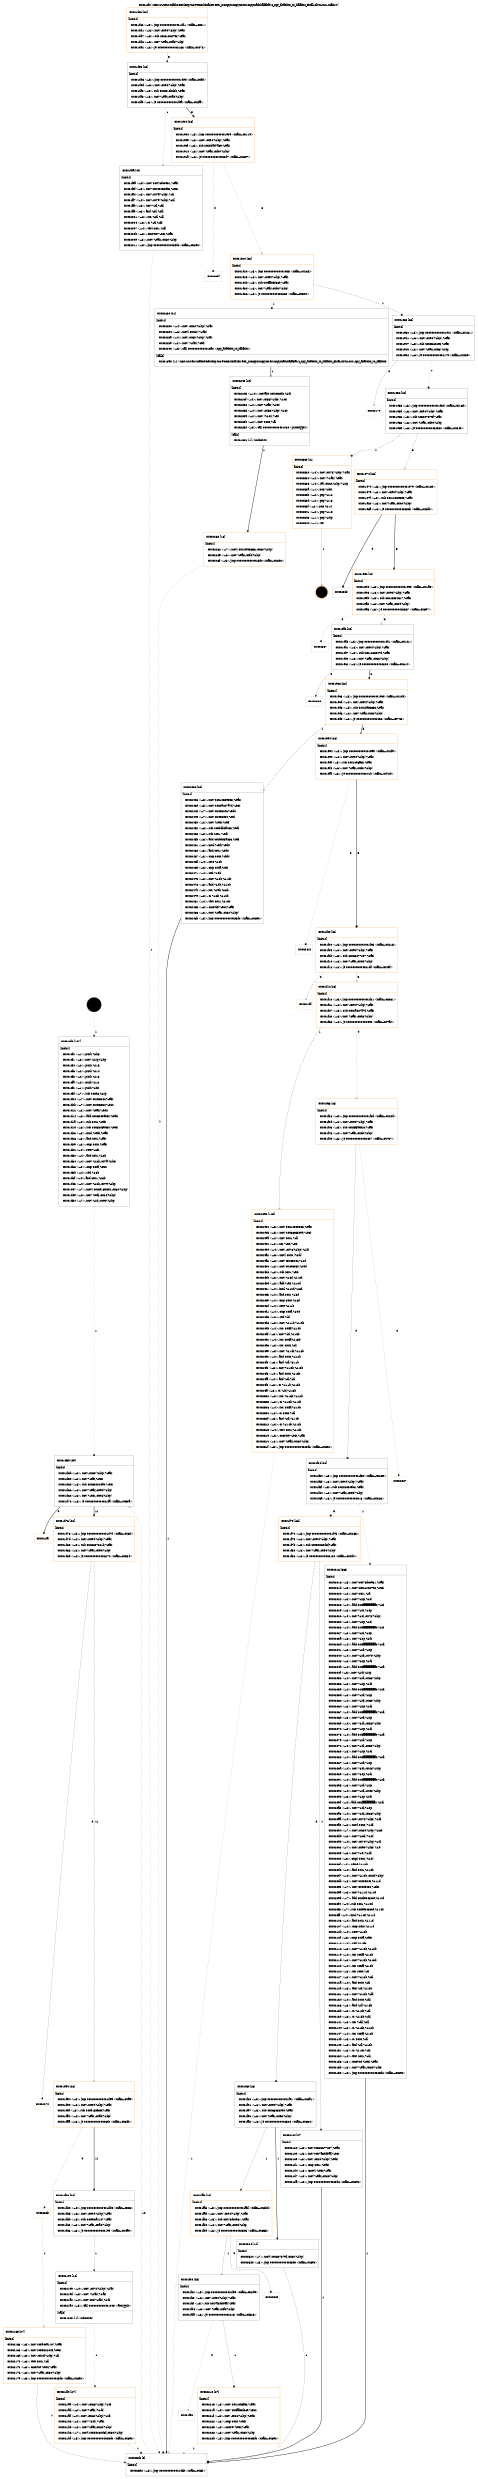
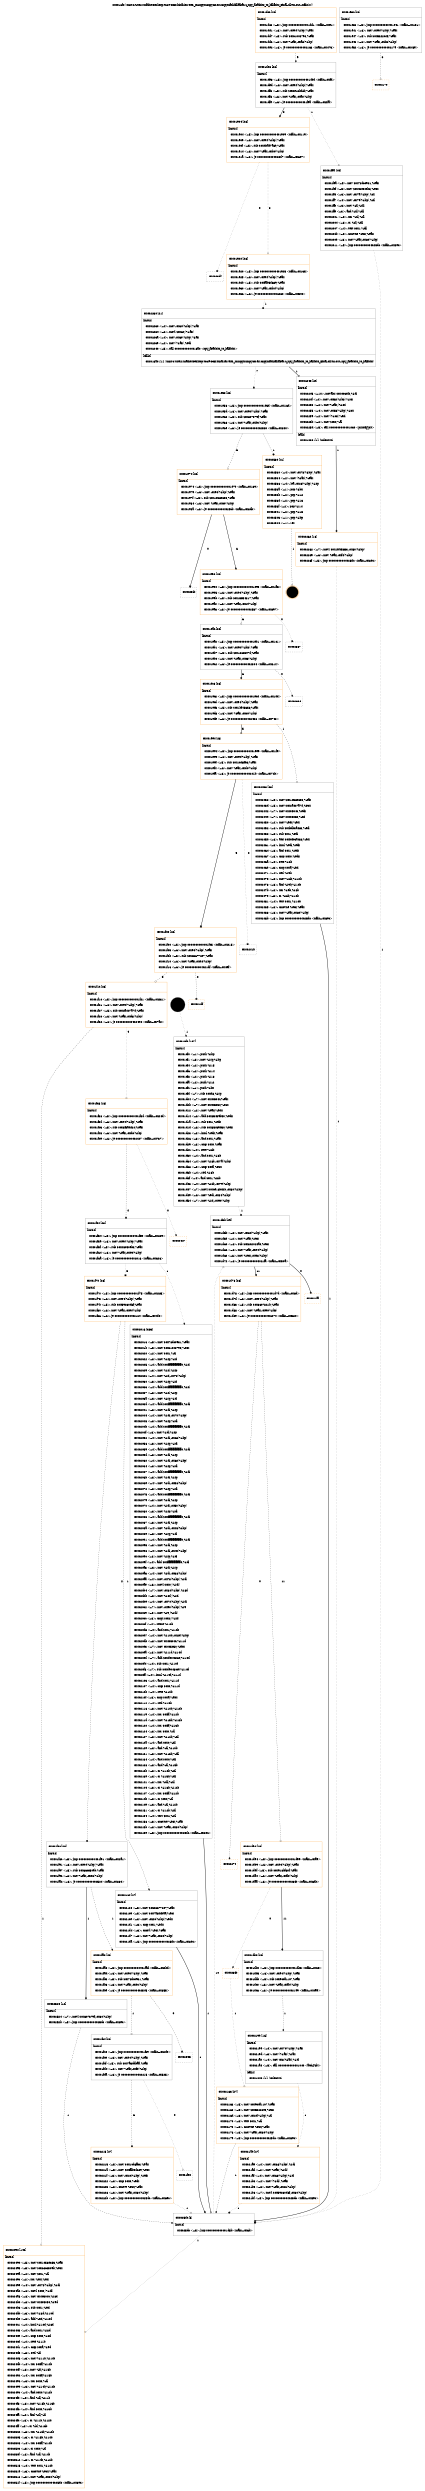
(358, 296) -> none
(430, 374) -> (255, 377)
(313, 984) -> (196, 985)
(210, 1951) -> (143, 2284)
(235, 2355) -> (133, 2115)
